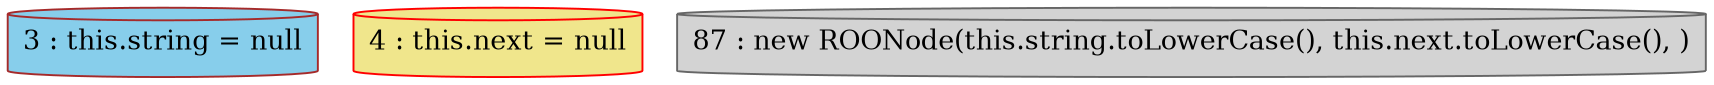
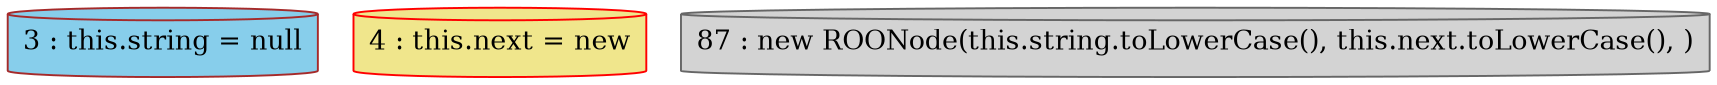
(498, 42) -> (500, 42)
